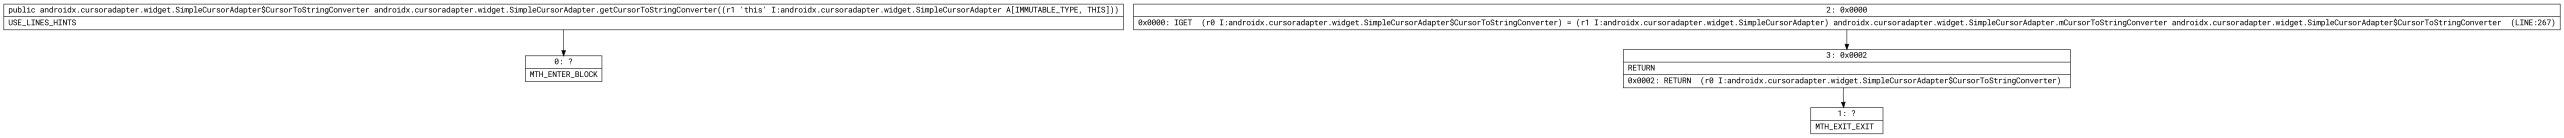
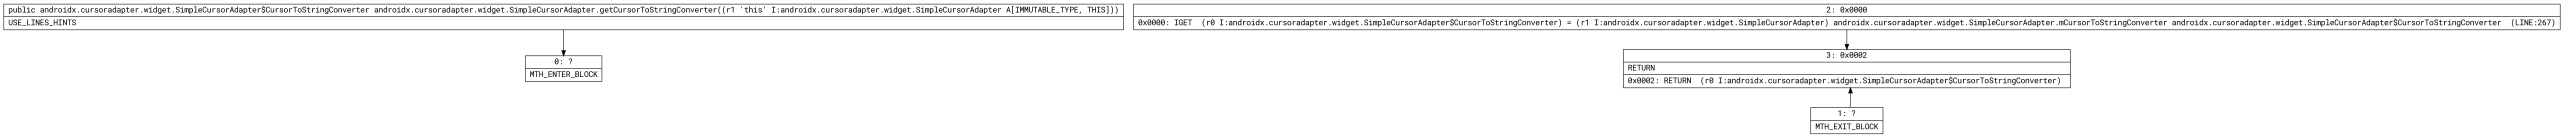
(1843, 95) -> (1850, 100)
(1845, 127) -> (1847, 127)
